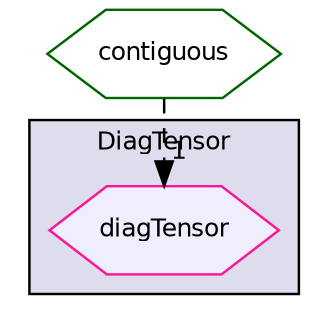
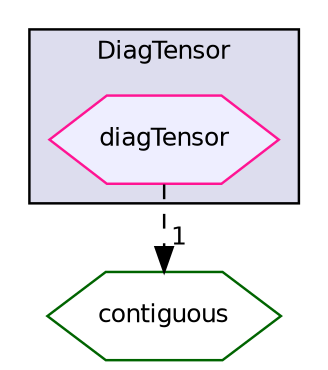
(164, 135) -> (164, 219)
